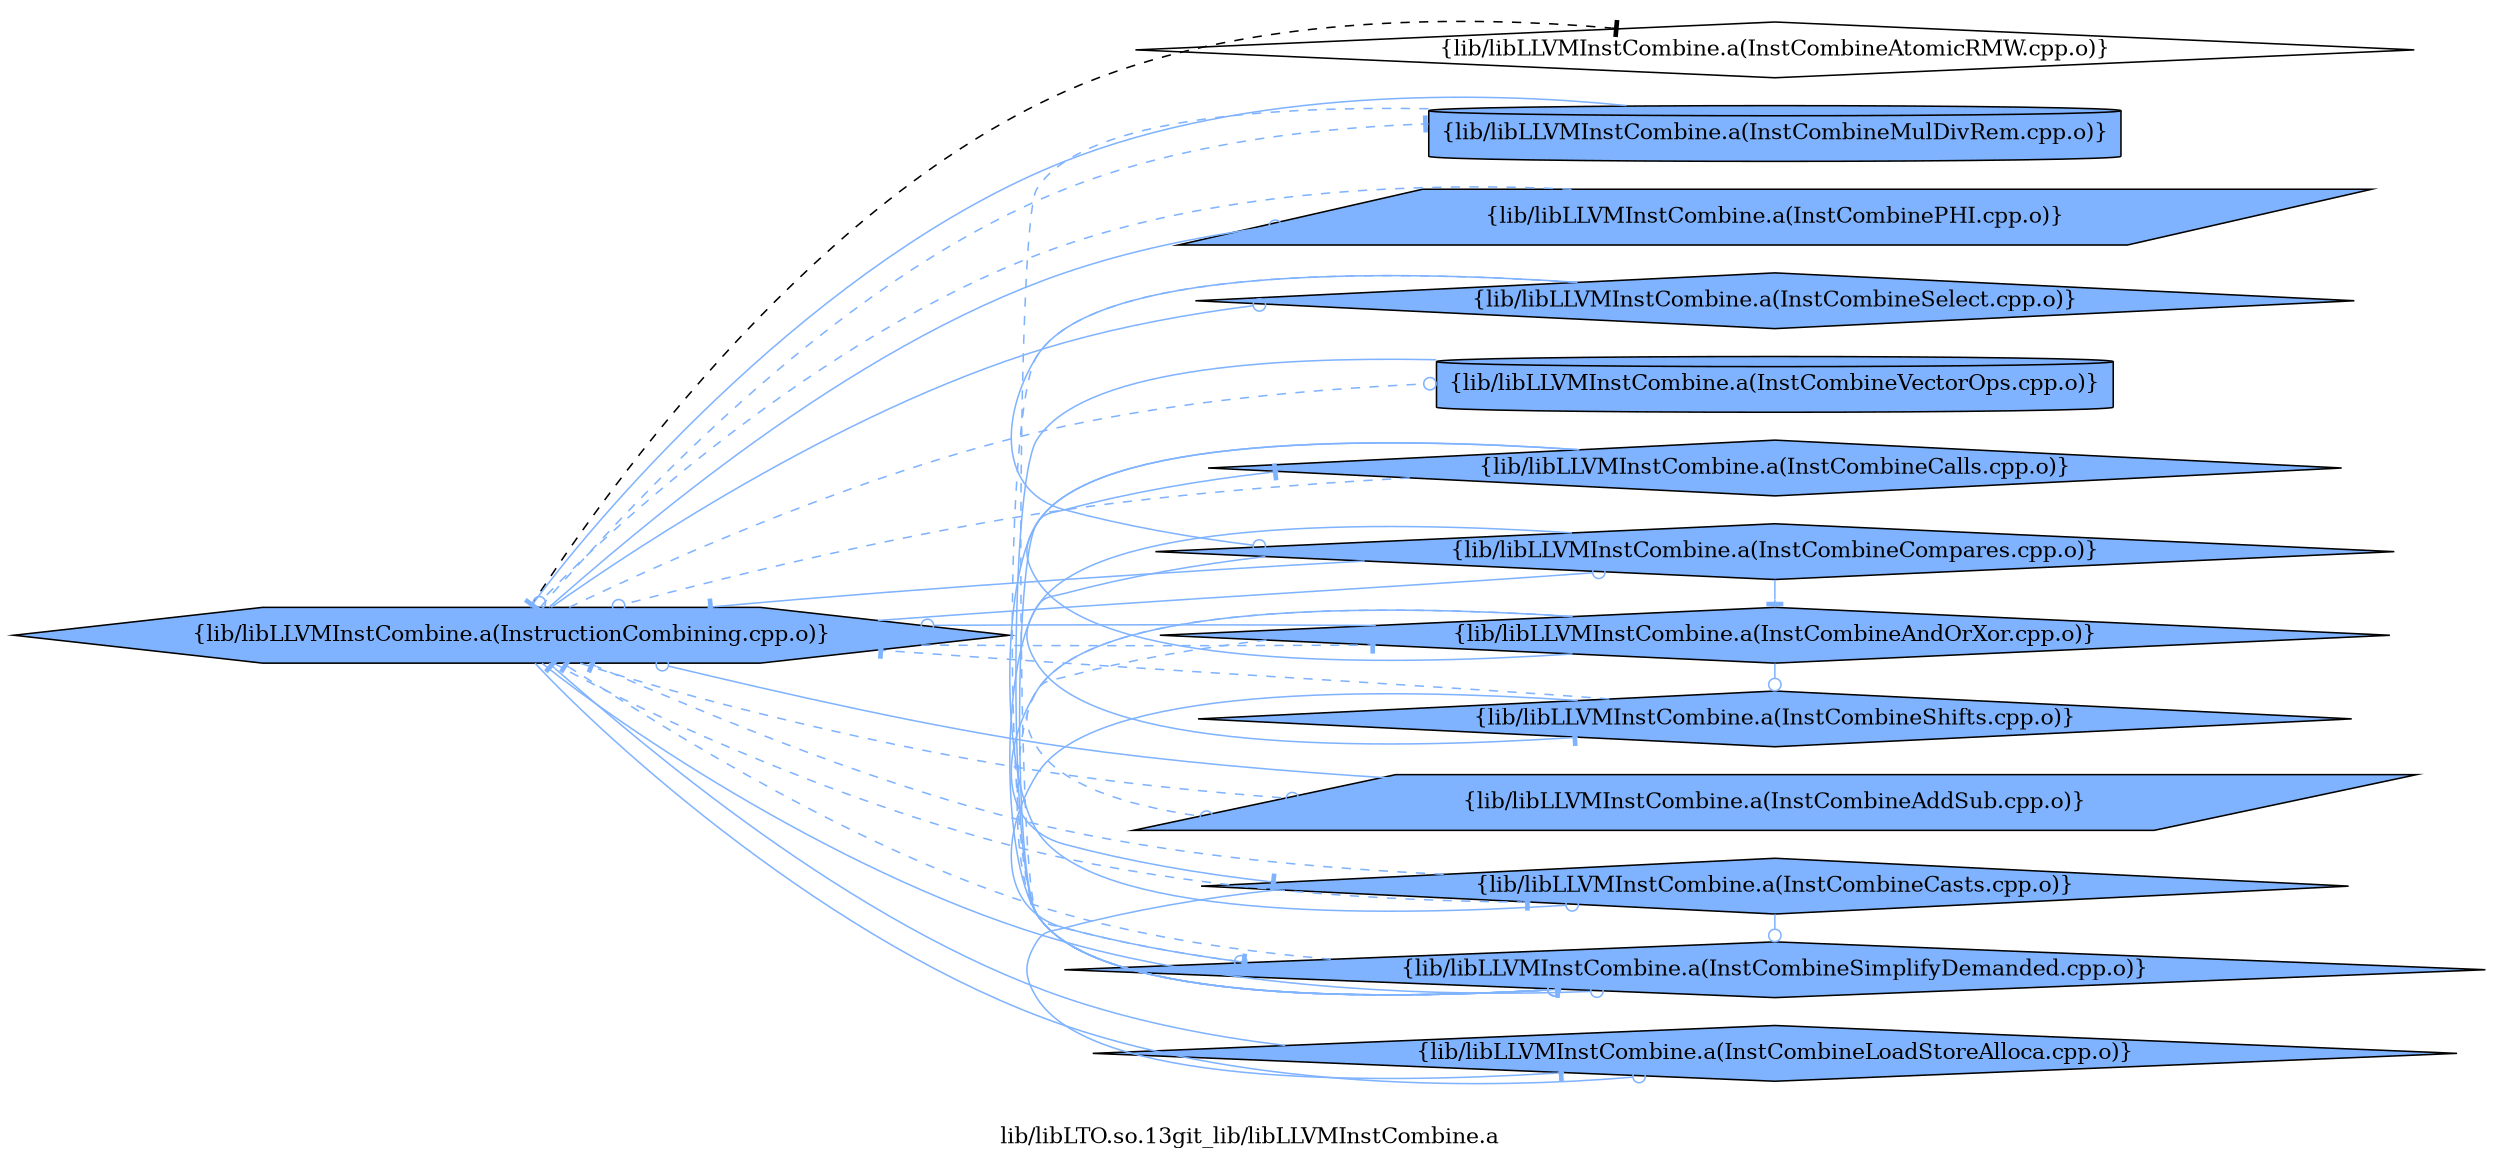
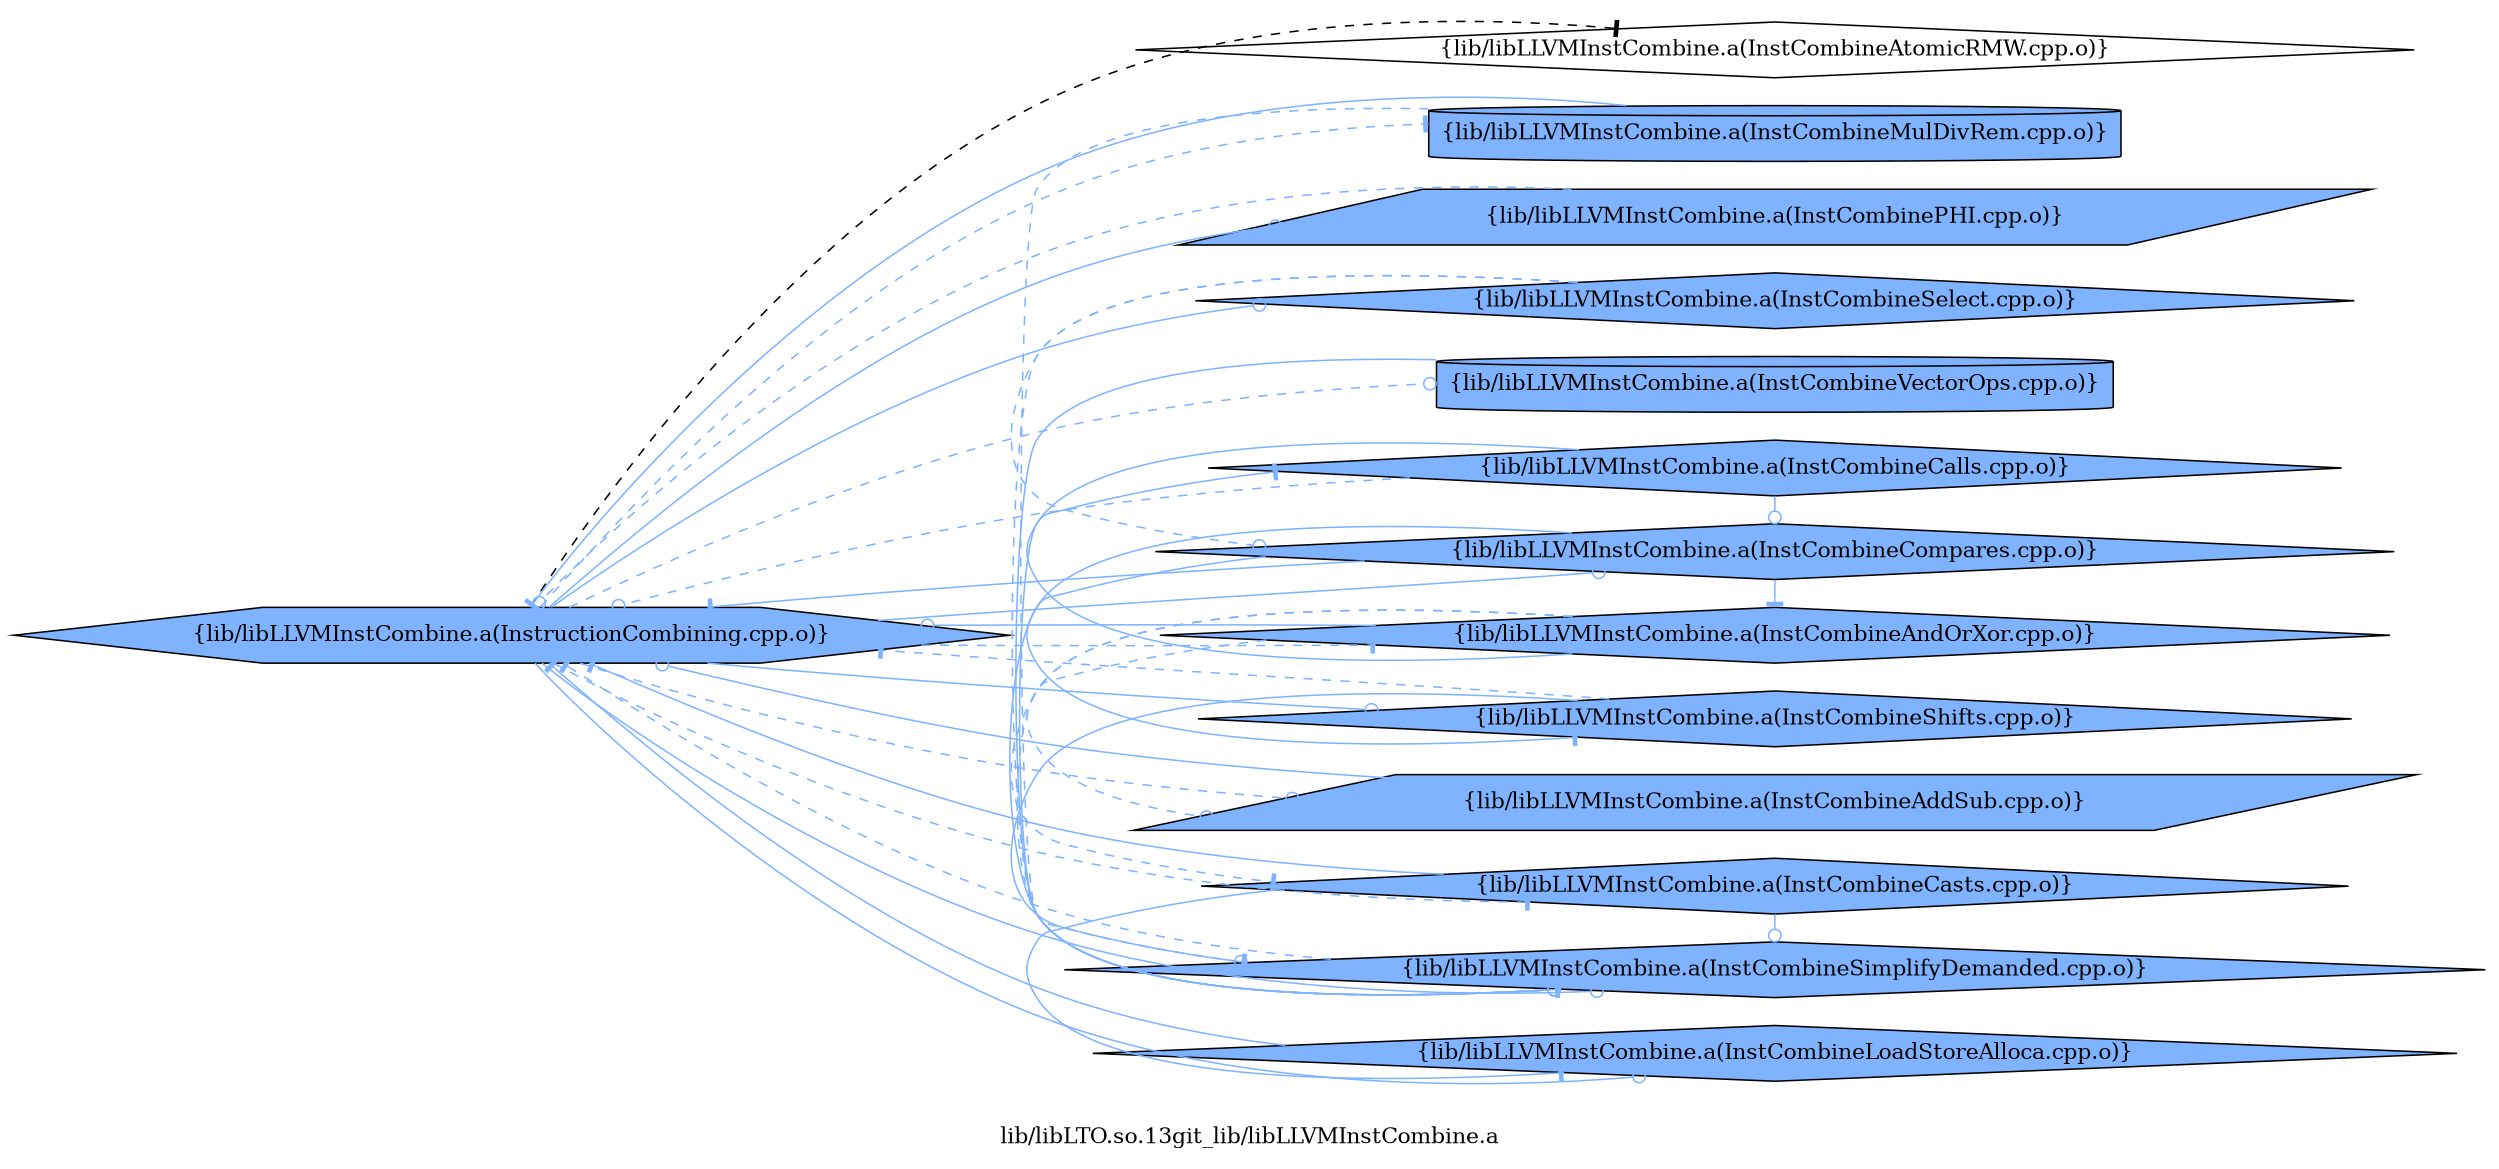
(1012, 423) -> (1012, 423)
(1104, 645) -> (1104, 645)
(1775, 671) -> (1003, 687)
(988, 811) -> (988, 811)
(1107, 877) -> (1775, 503)
